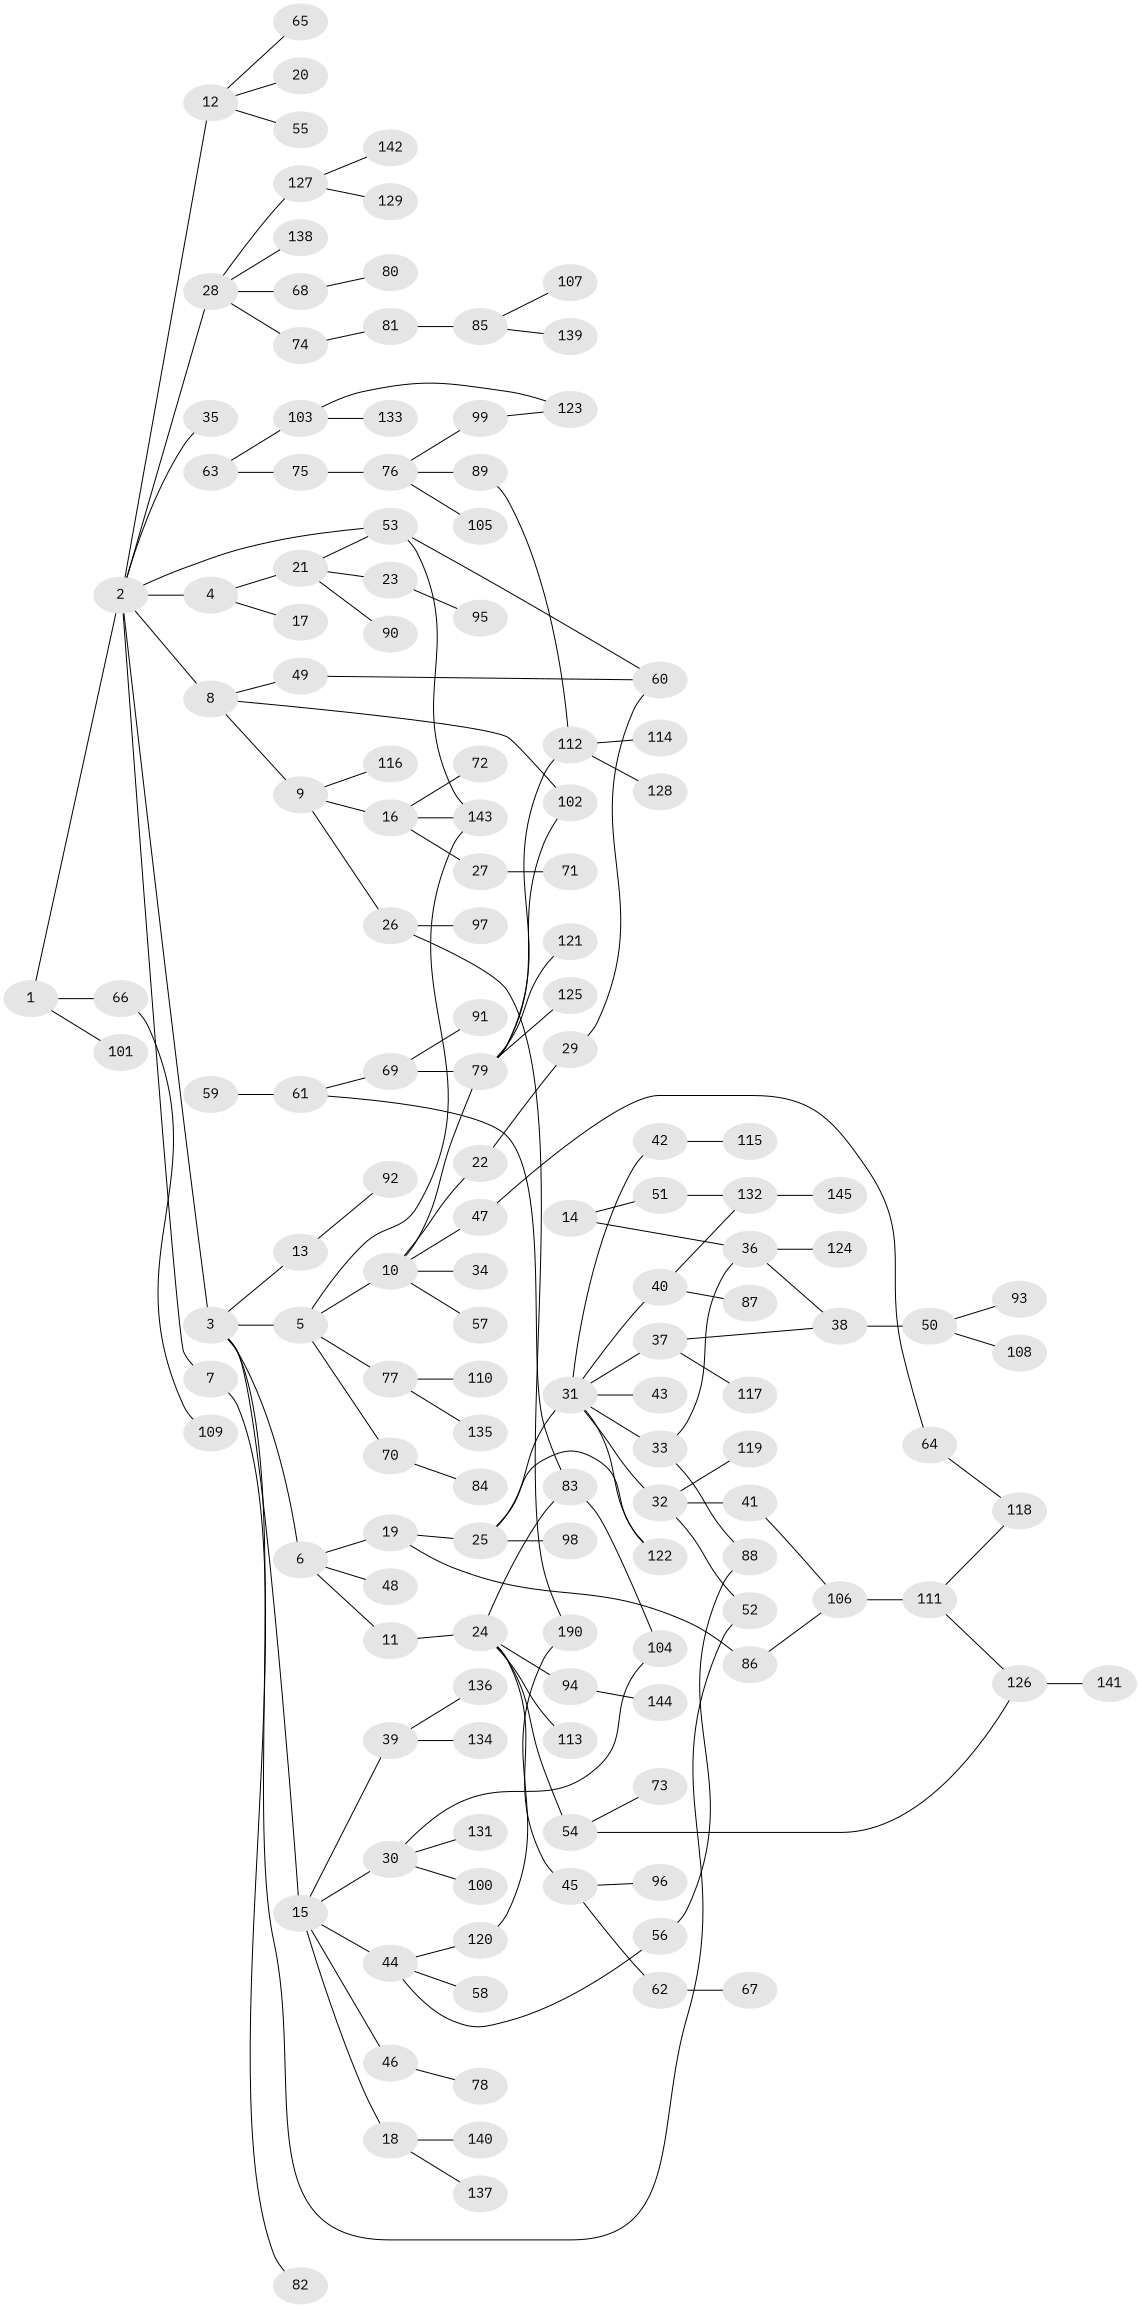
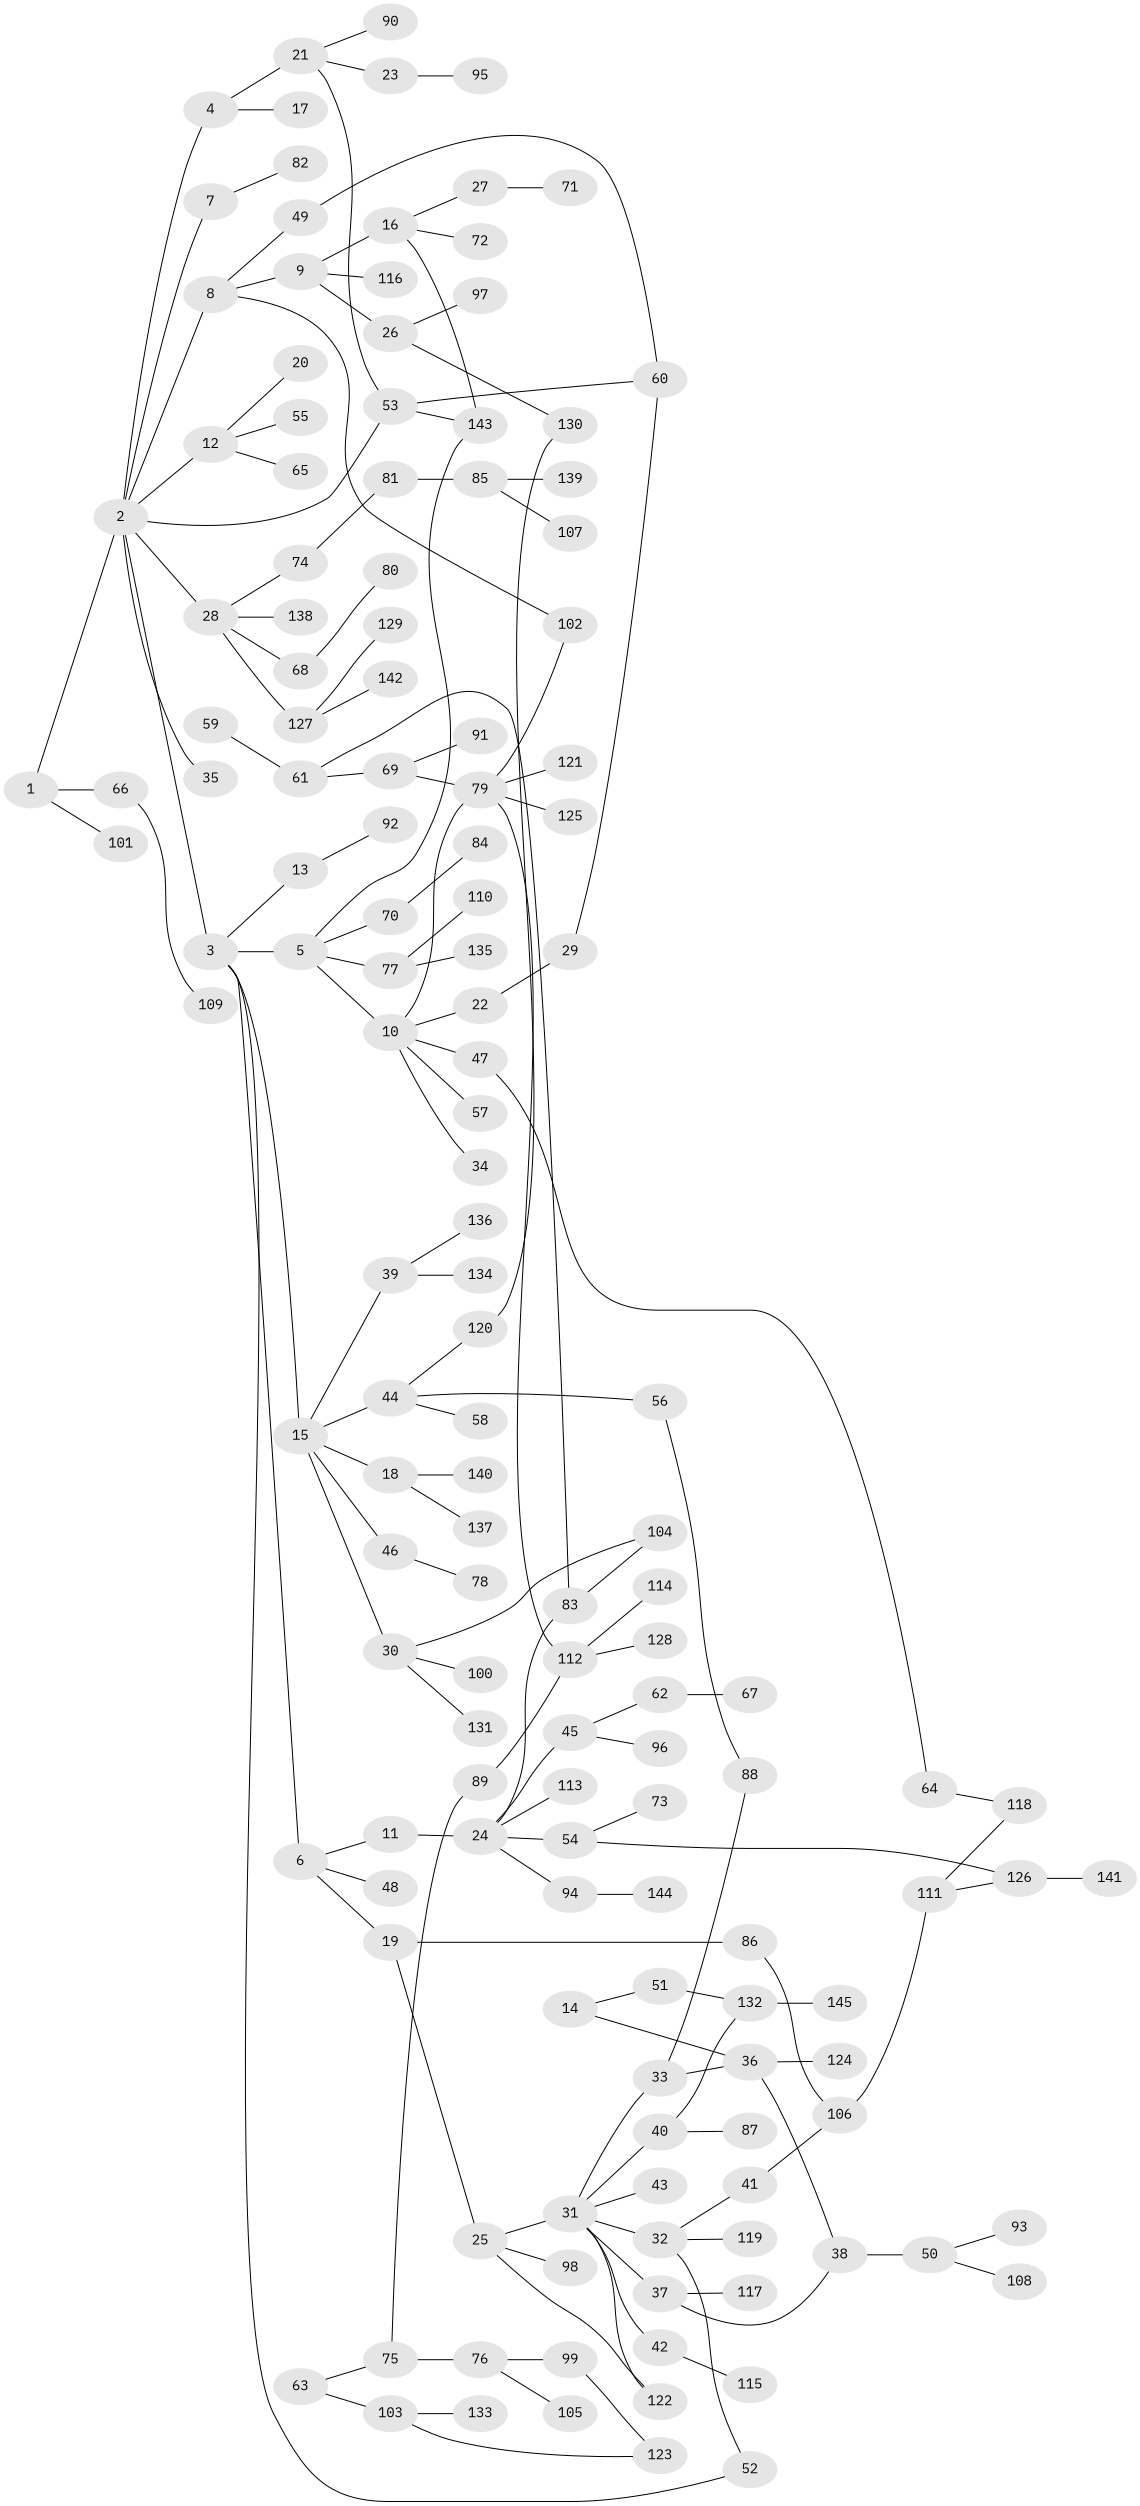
(436, 472) -> (408, 2065)
(570, 1633) -> (570, 425)
